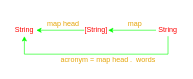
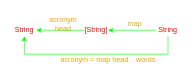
(63, 24) -> (63, 24)
